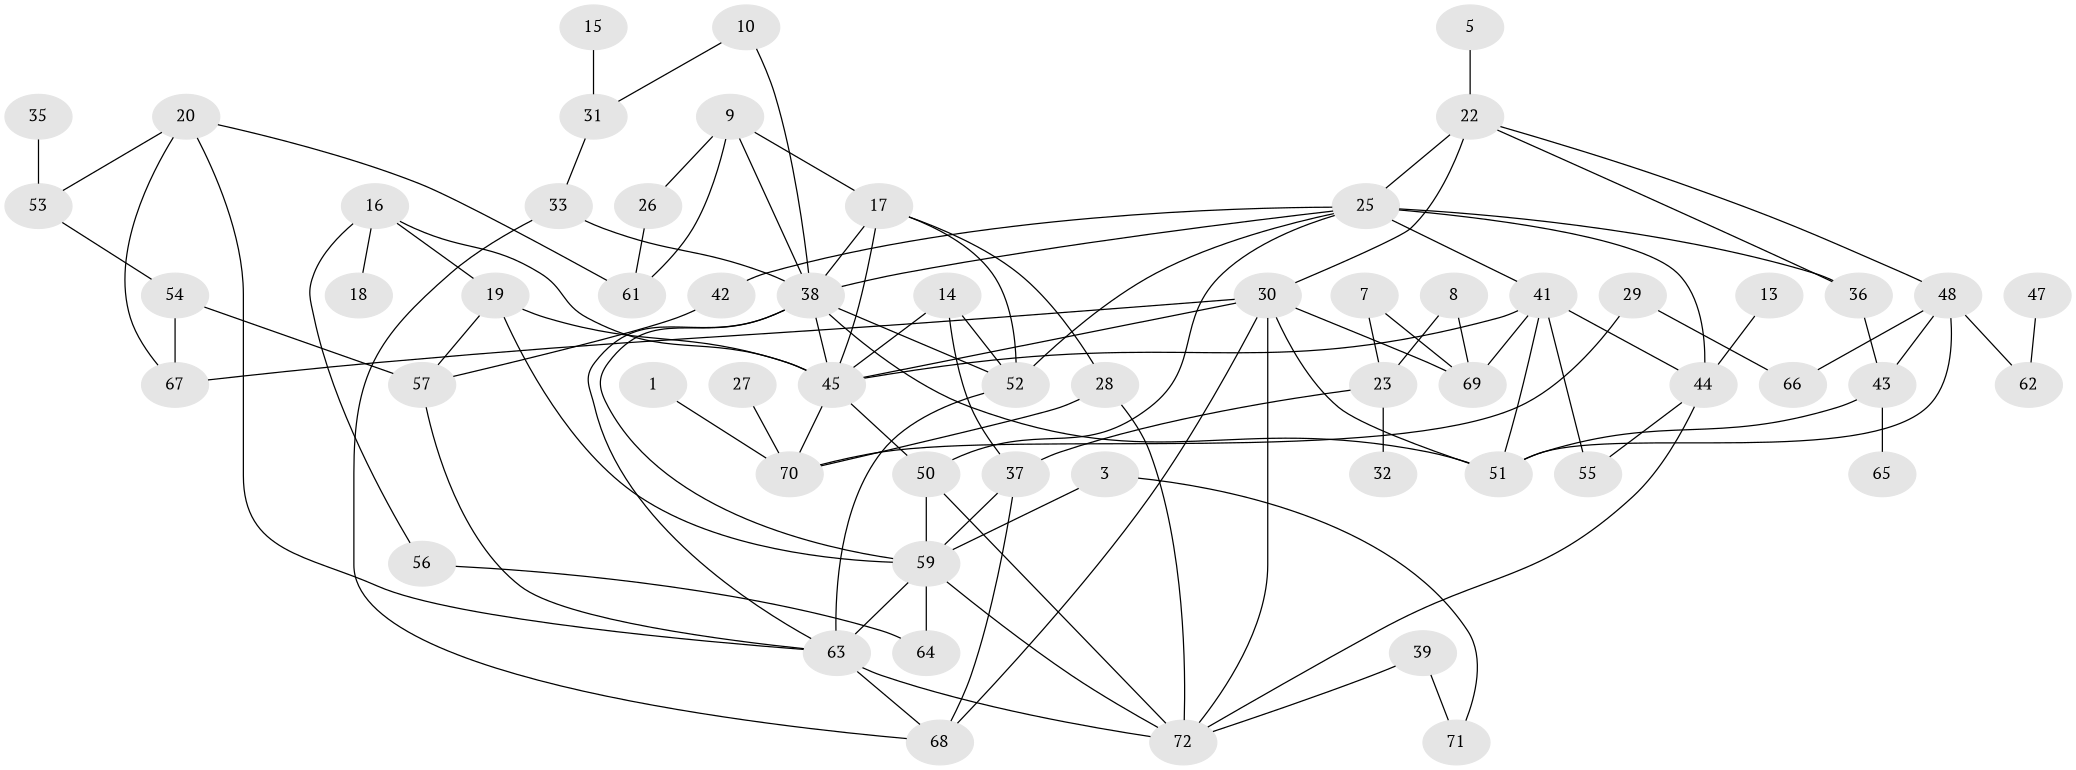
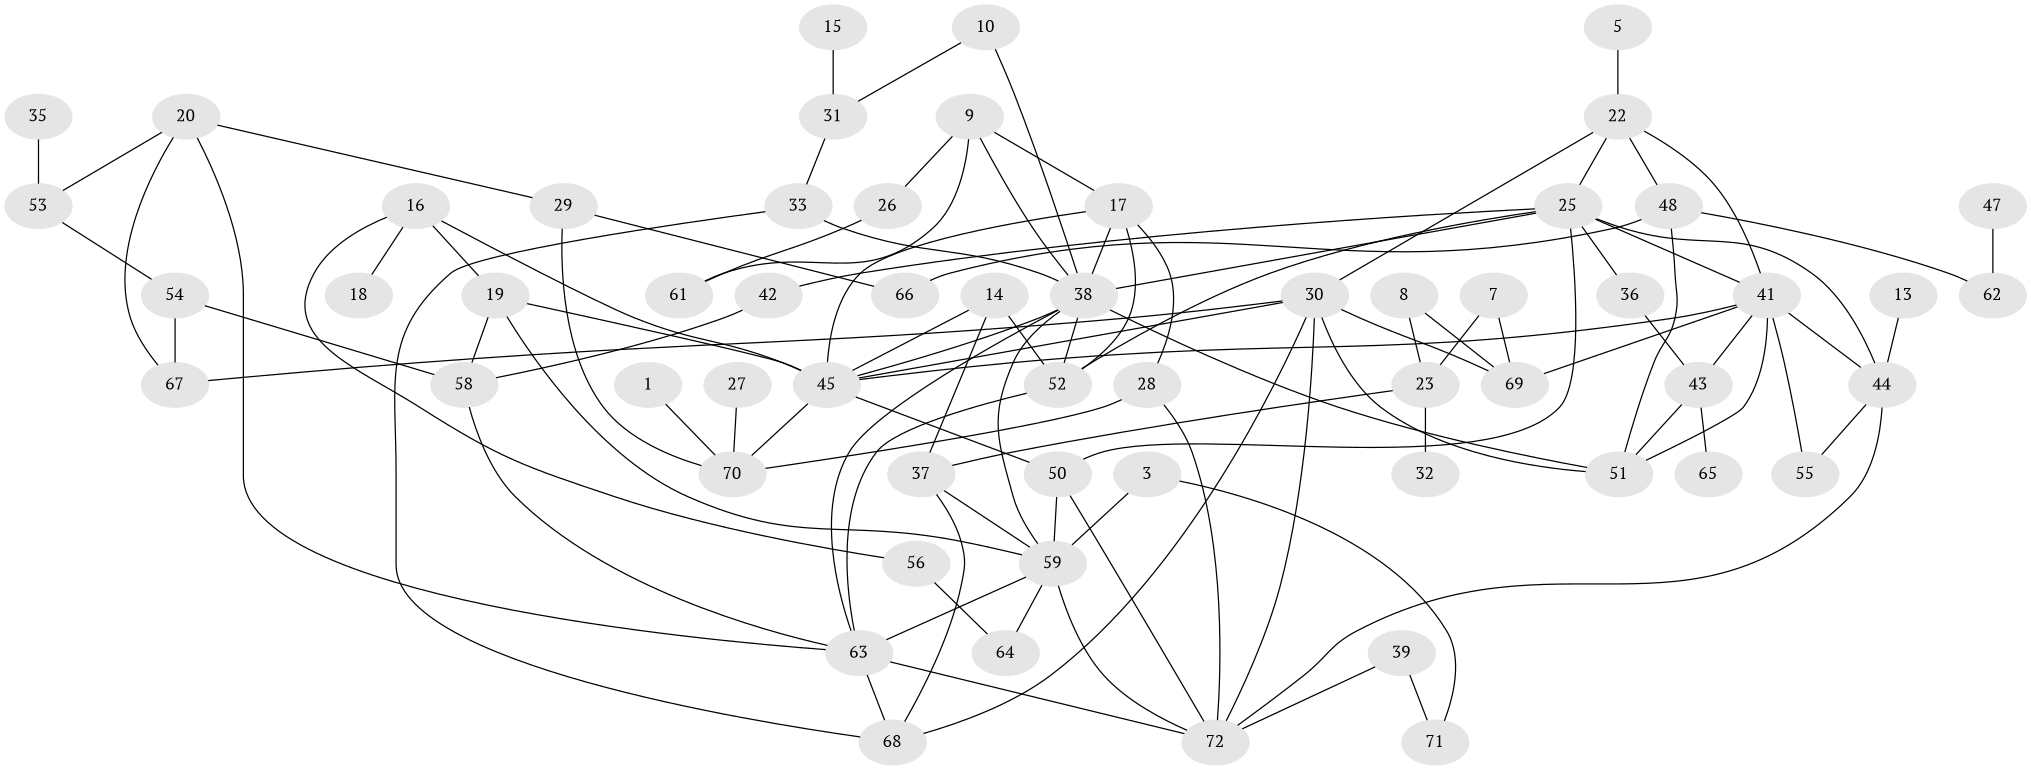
(420, 184) -> (375, 161)
(1665, 205) -> (1718, 189)
(1915, 340) -> (1733, 340)
(422, 385) -> (464, 385)
